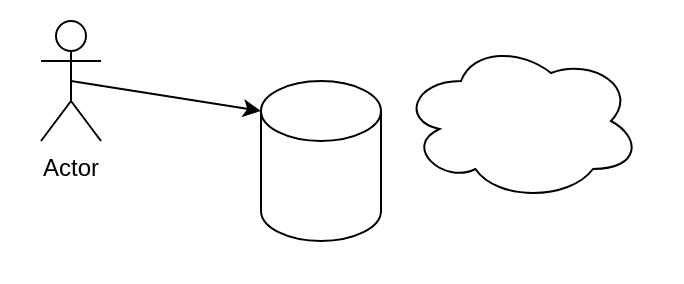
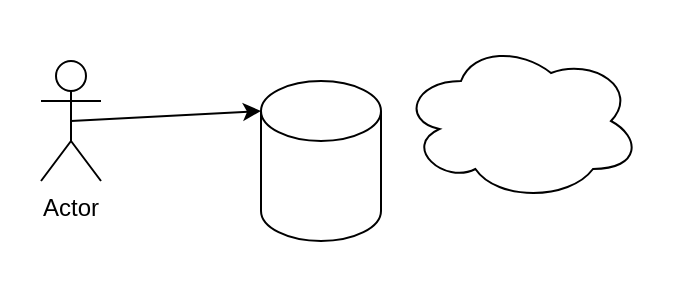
(71, 81) -> (71, 121)
